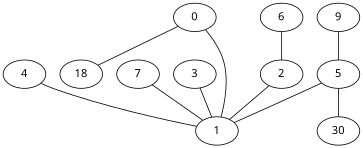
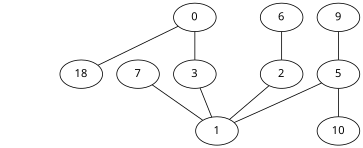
(225, 71) -> (195, 46)
(24, 74) -> none
(338, 131) -> (338, 131)
